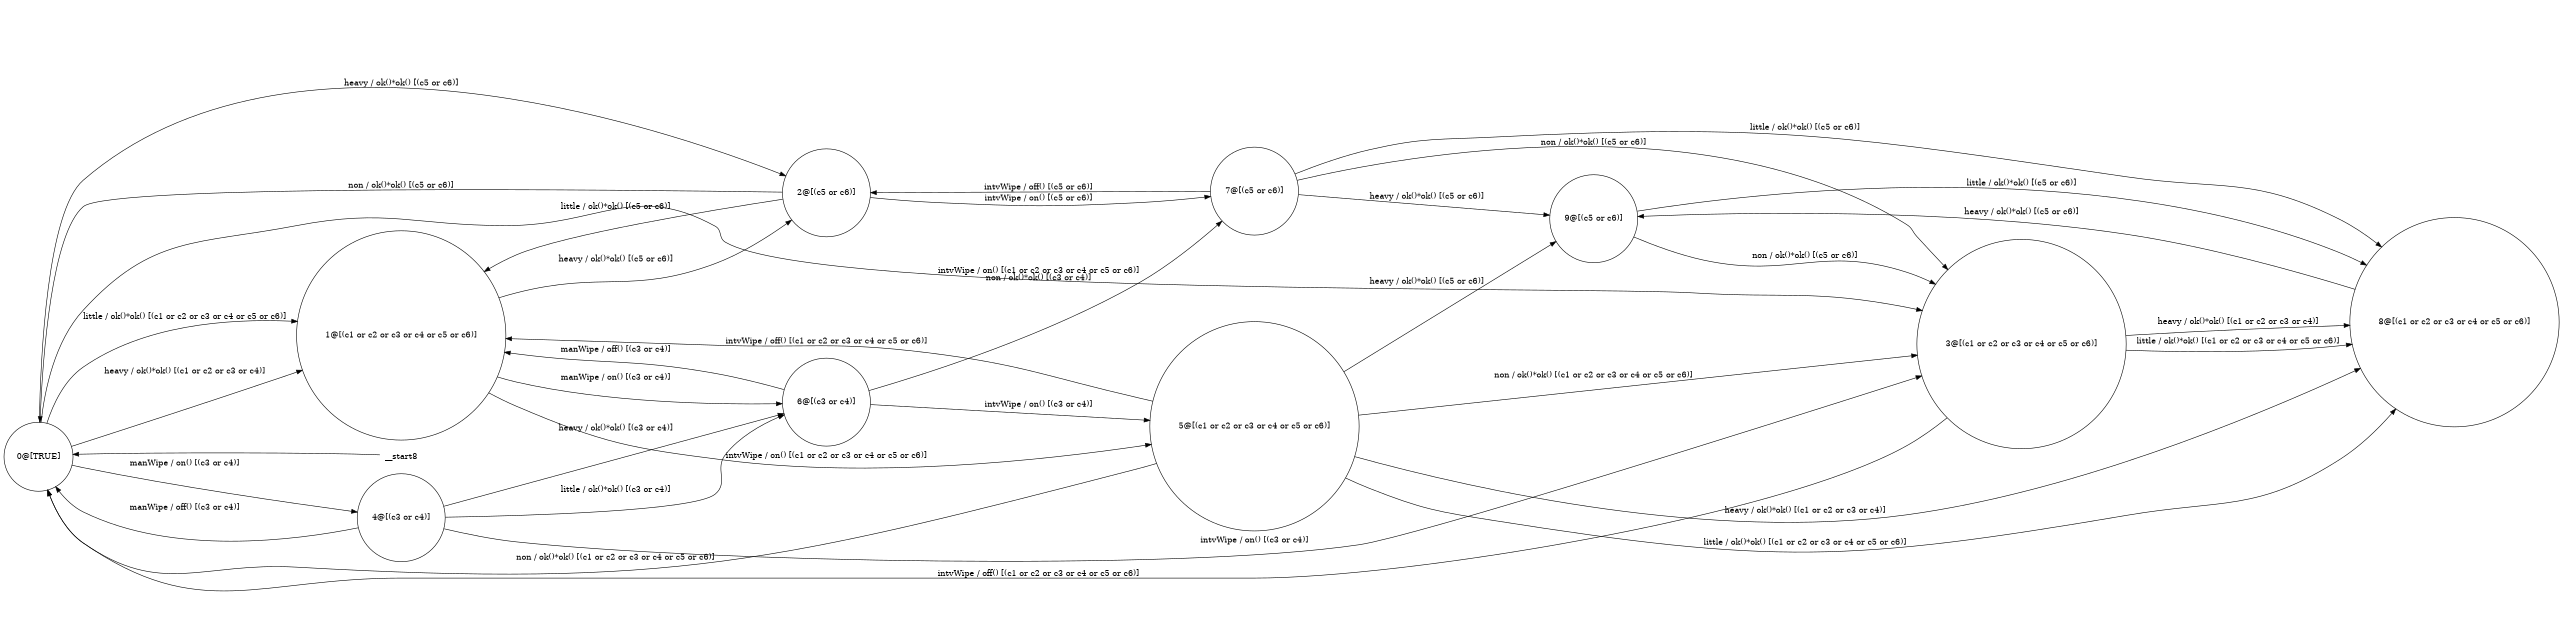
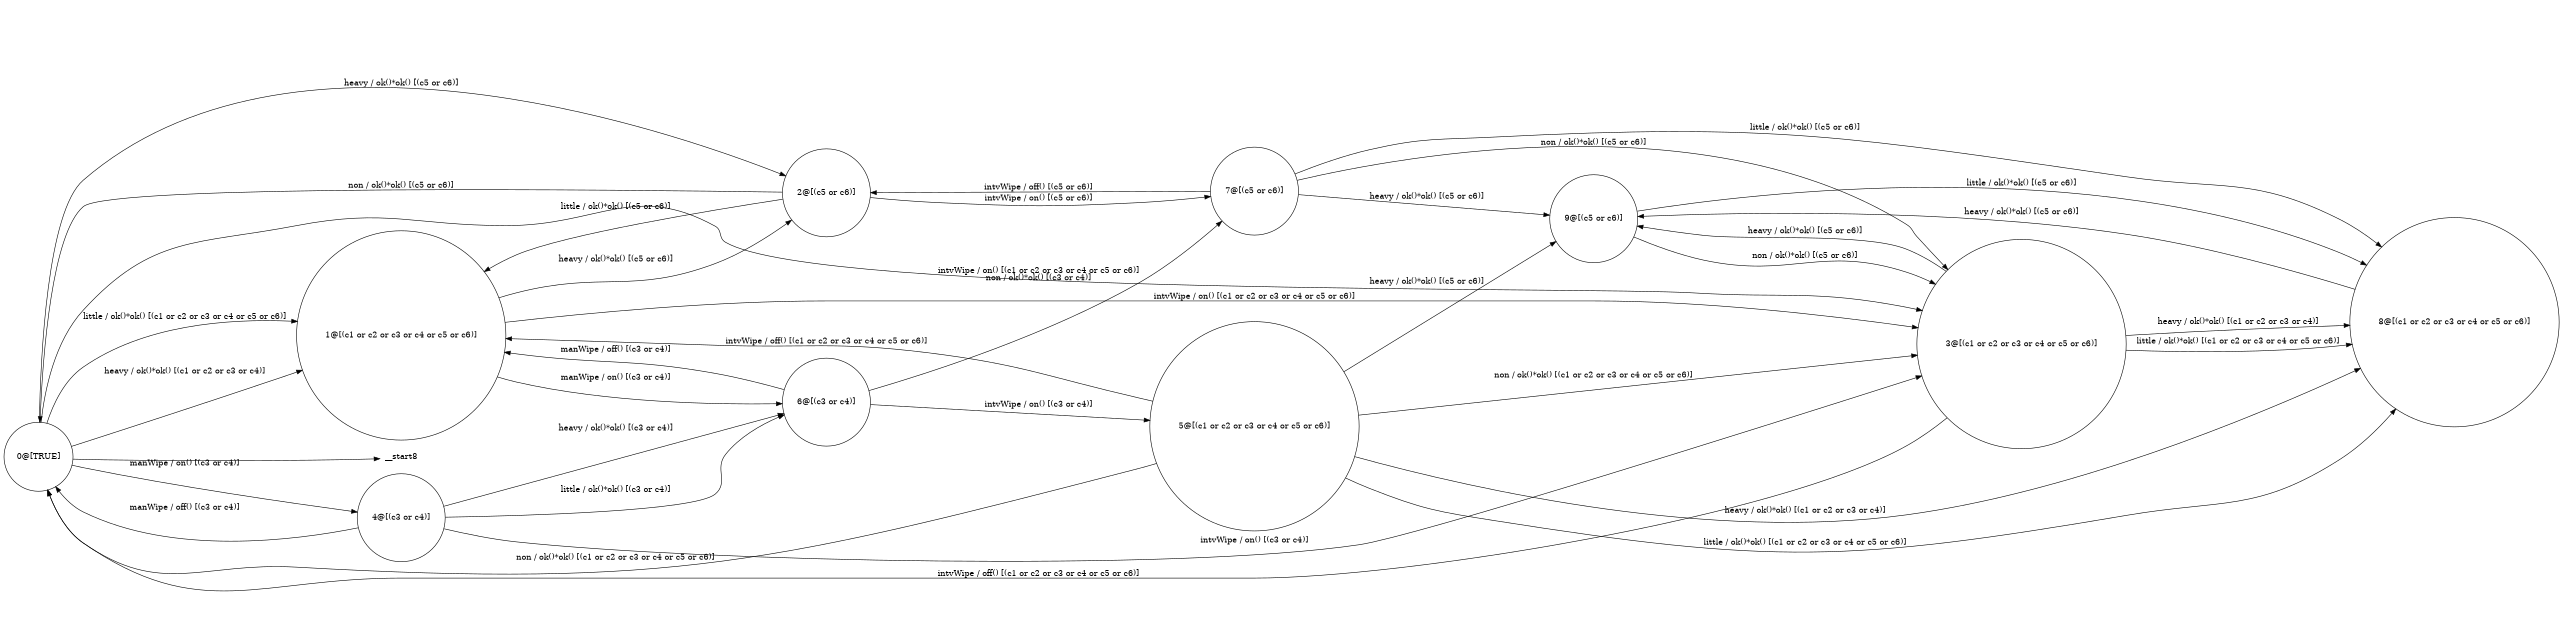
none -> (1798, 238)
(229, 453) -> (223, 461)
(812, 467) -> (1209, 301)
